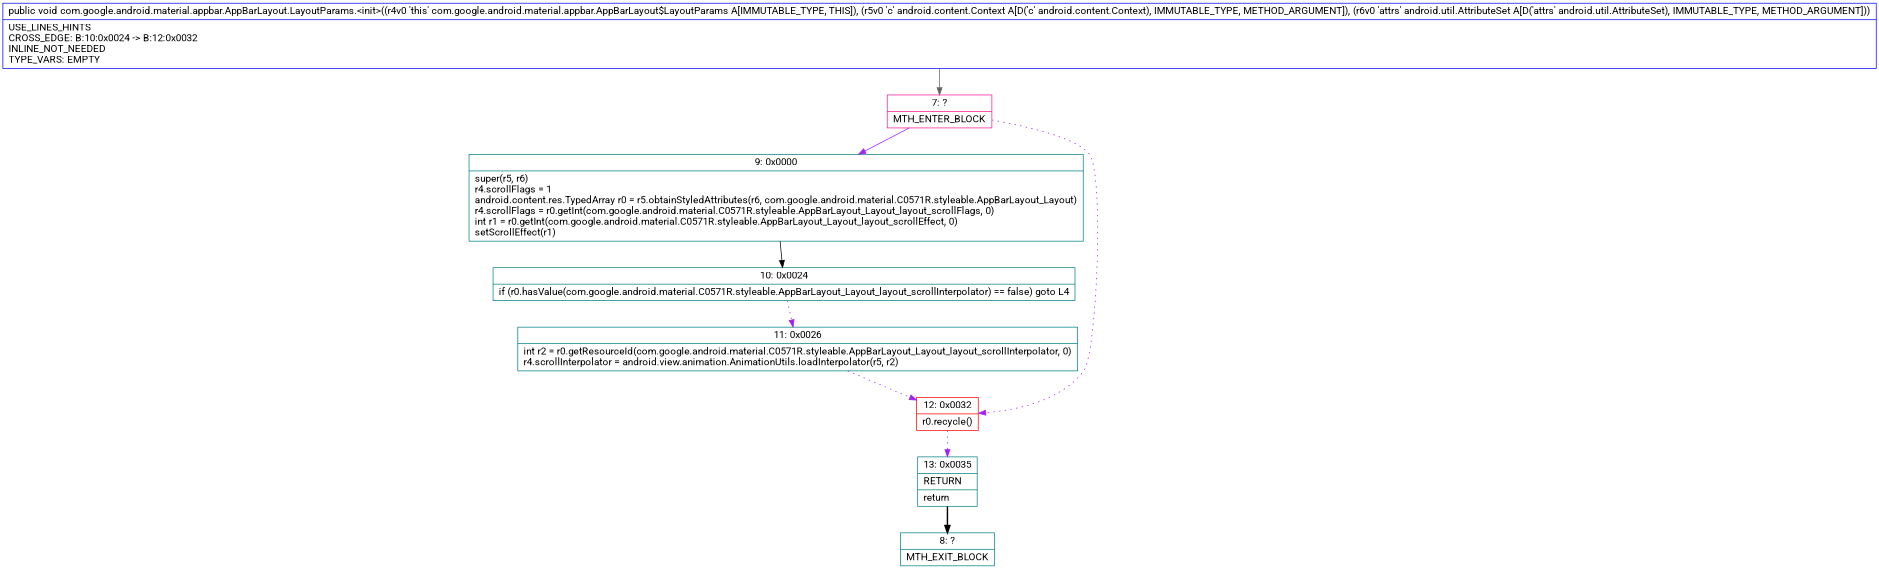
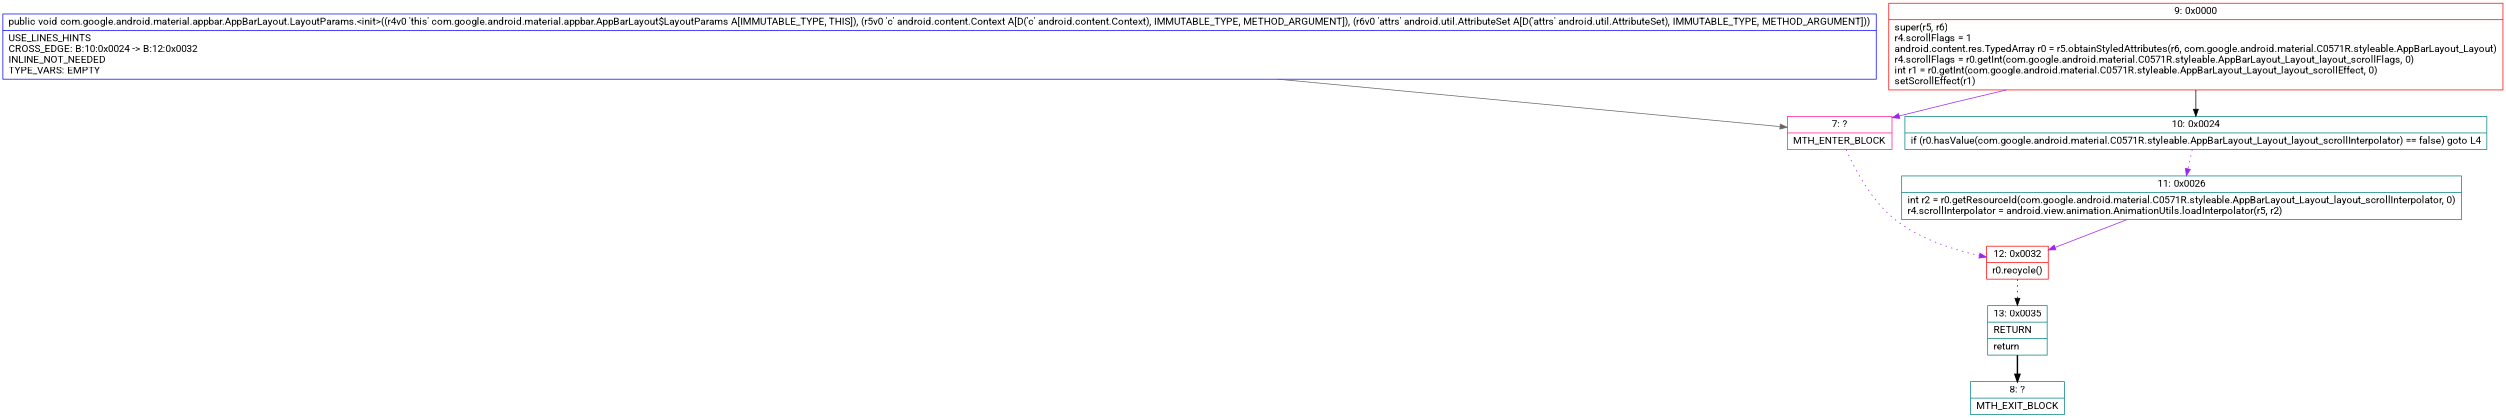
(887, 139) -> (1953, 103)
(776, 198) -> (2196, 47)
(879, 384) -> (2091, 234)
(947, 440) -> (2017, 289)
